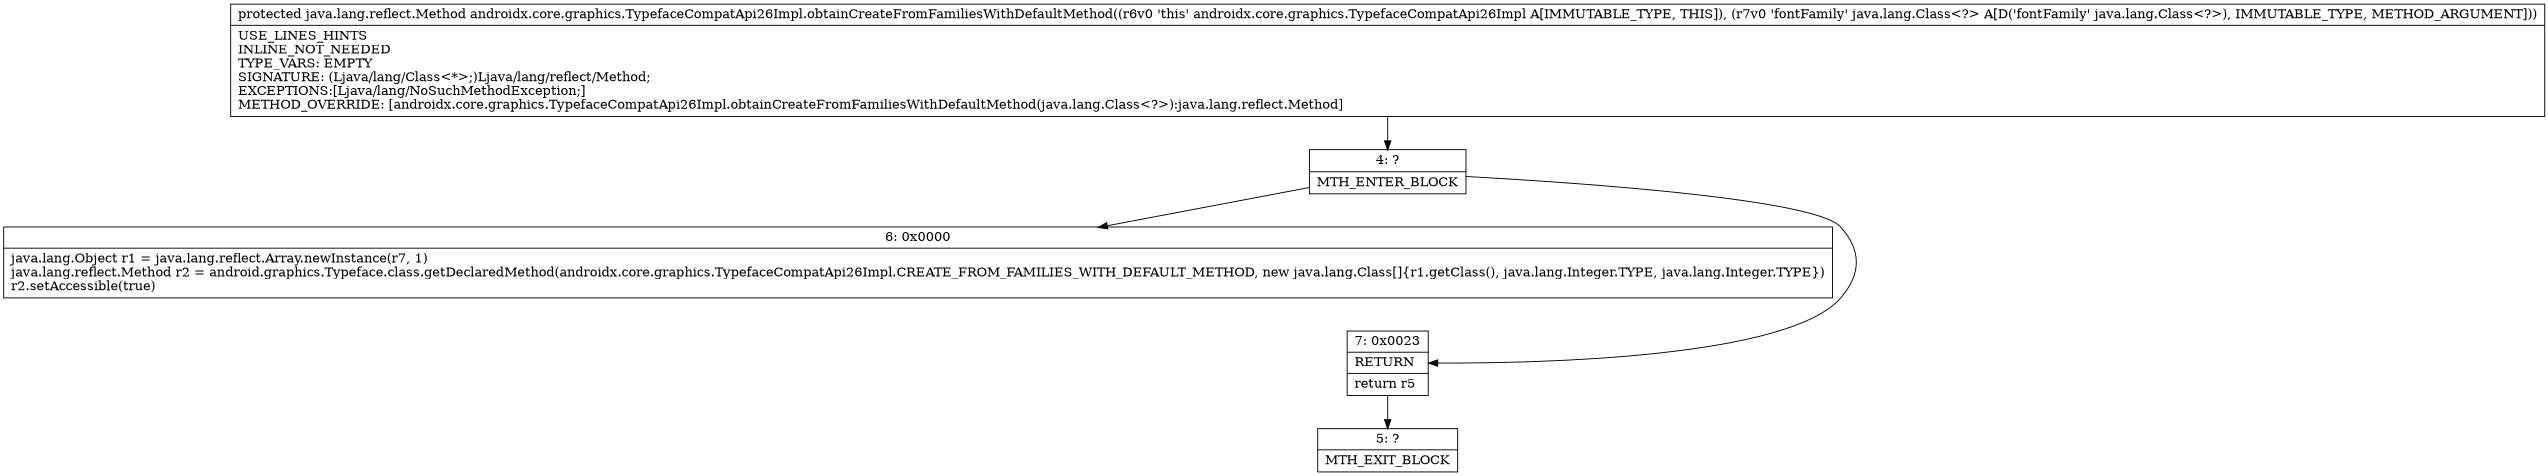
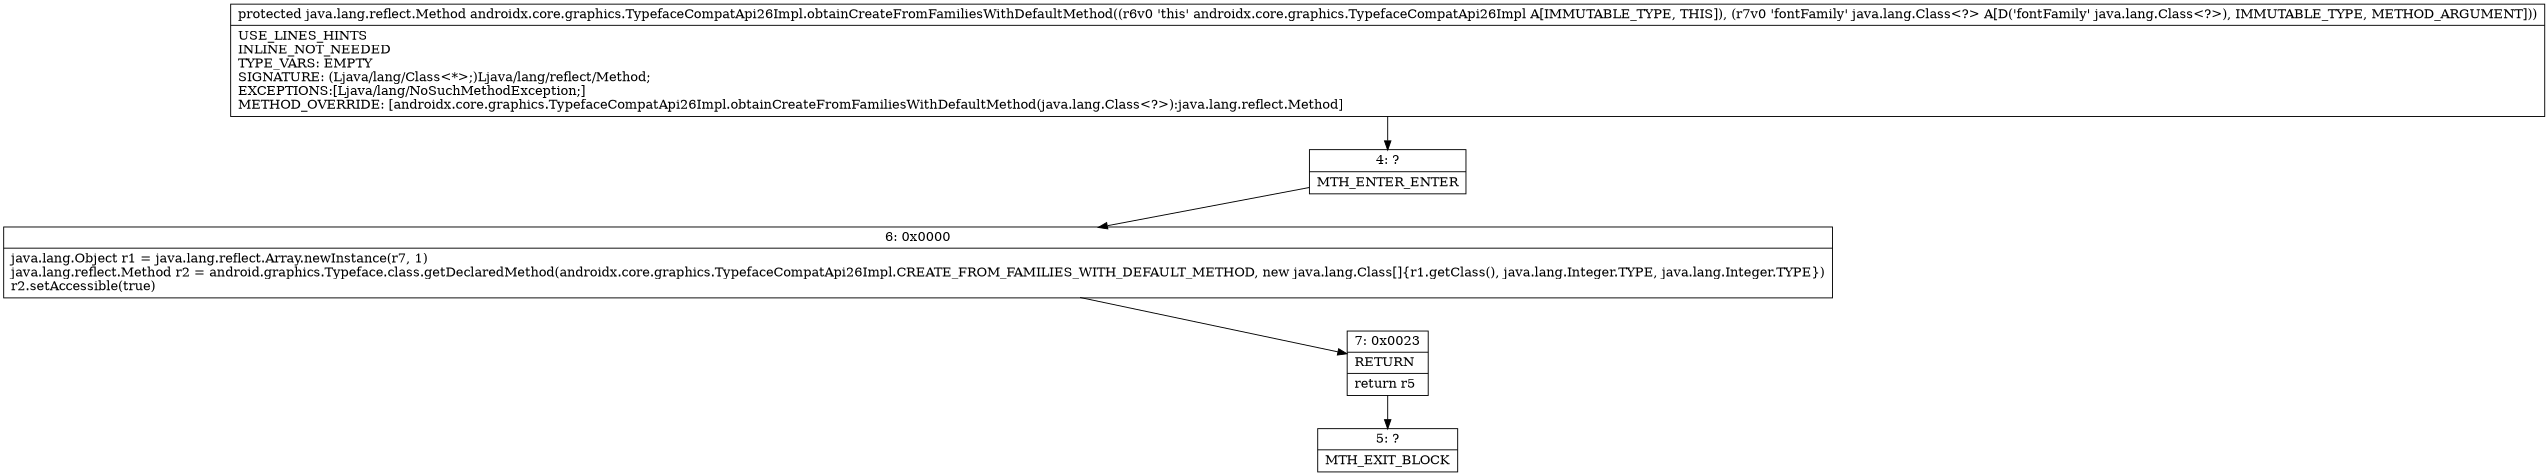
(1388, 182) -> (1388, 182)
(1853, 279) -> (1209, 325)
